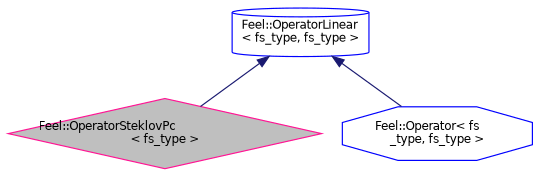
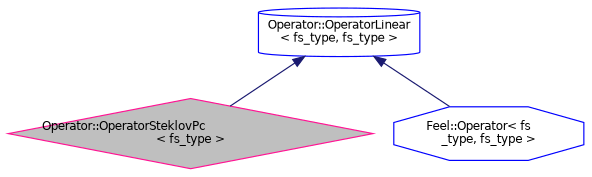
(301, 32) -> (339, 32)
(165, 134) -> (191, 134)
